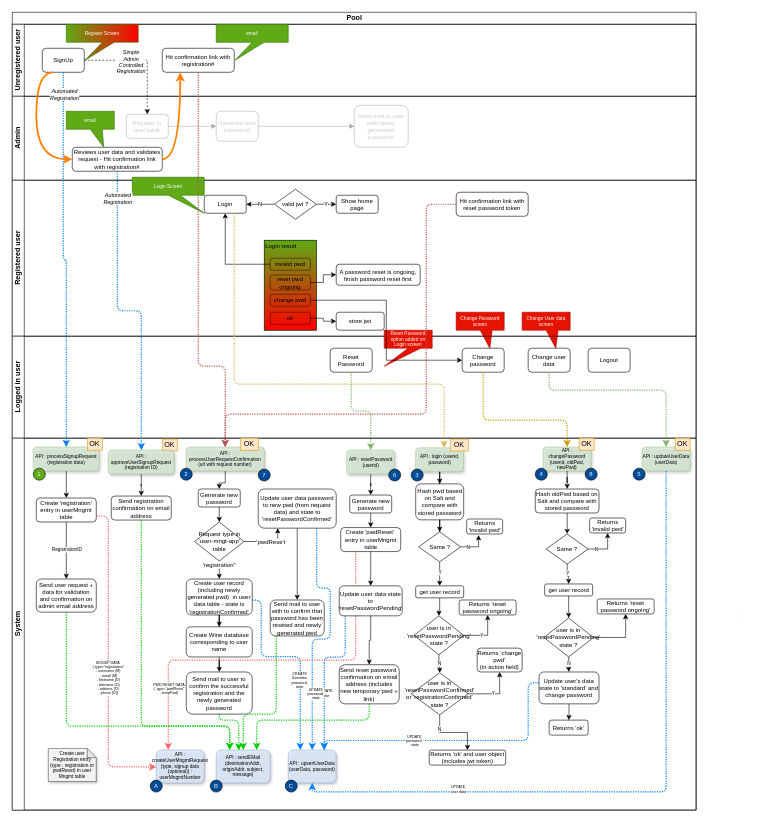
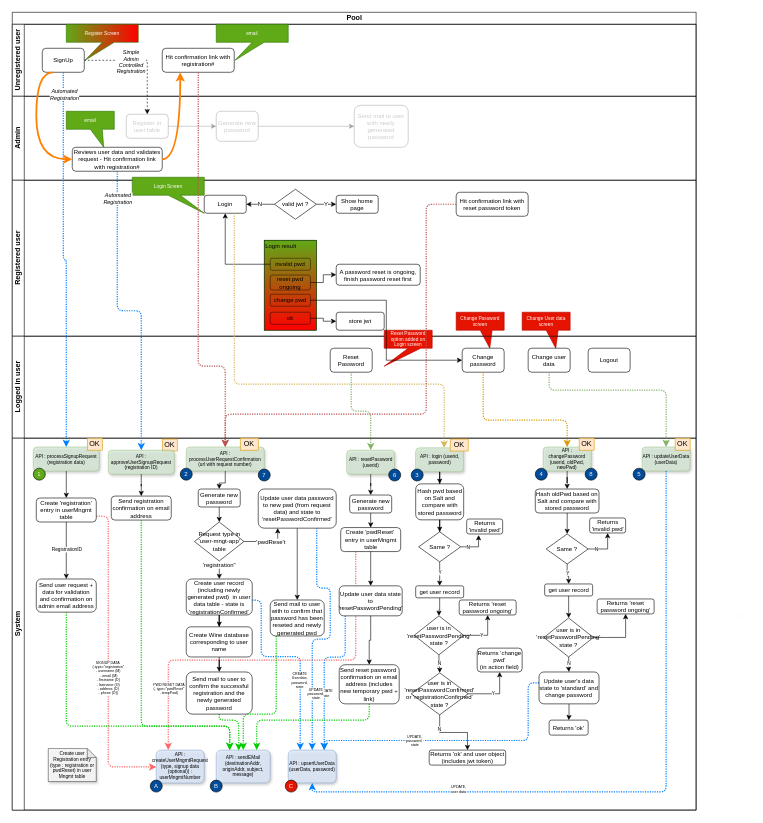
(291, 786) -> (291, 786)
